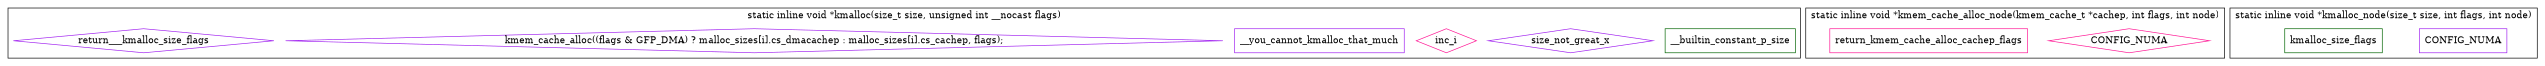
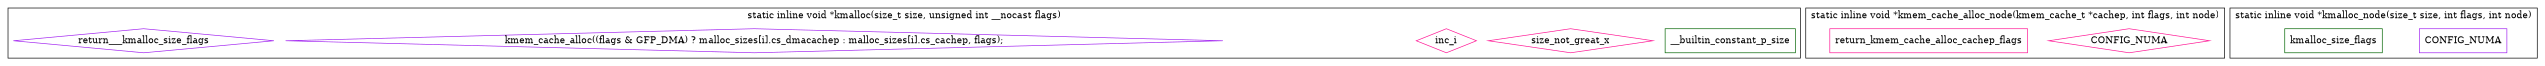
(1319, 41) -> none
(1571, 41) -> (1571, 41)
